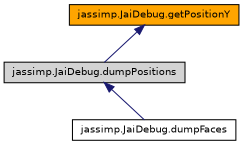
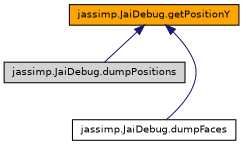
(128, 105) -> (195, 78)
